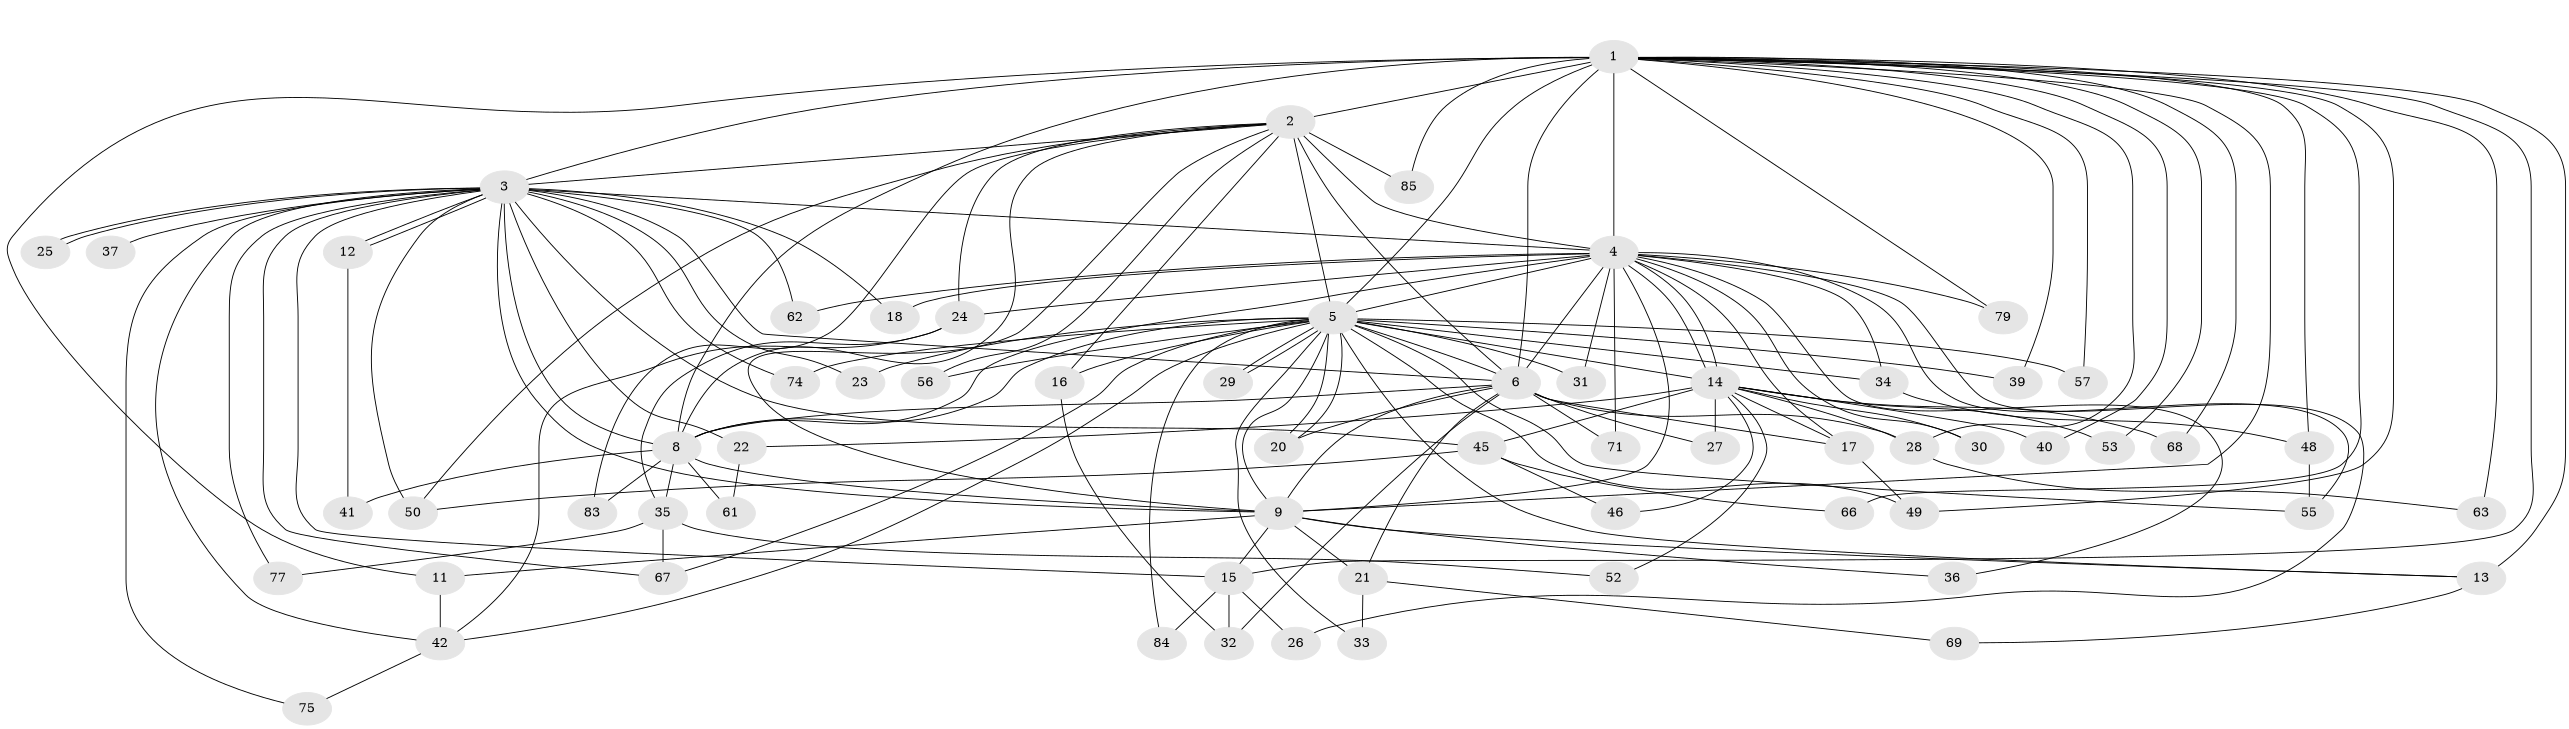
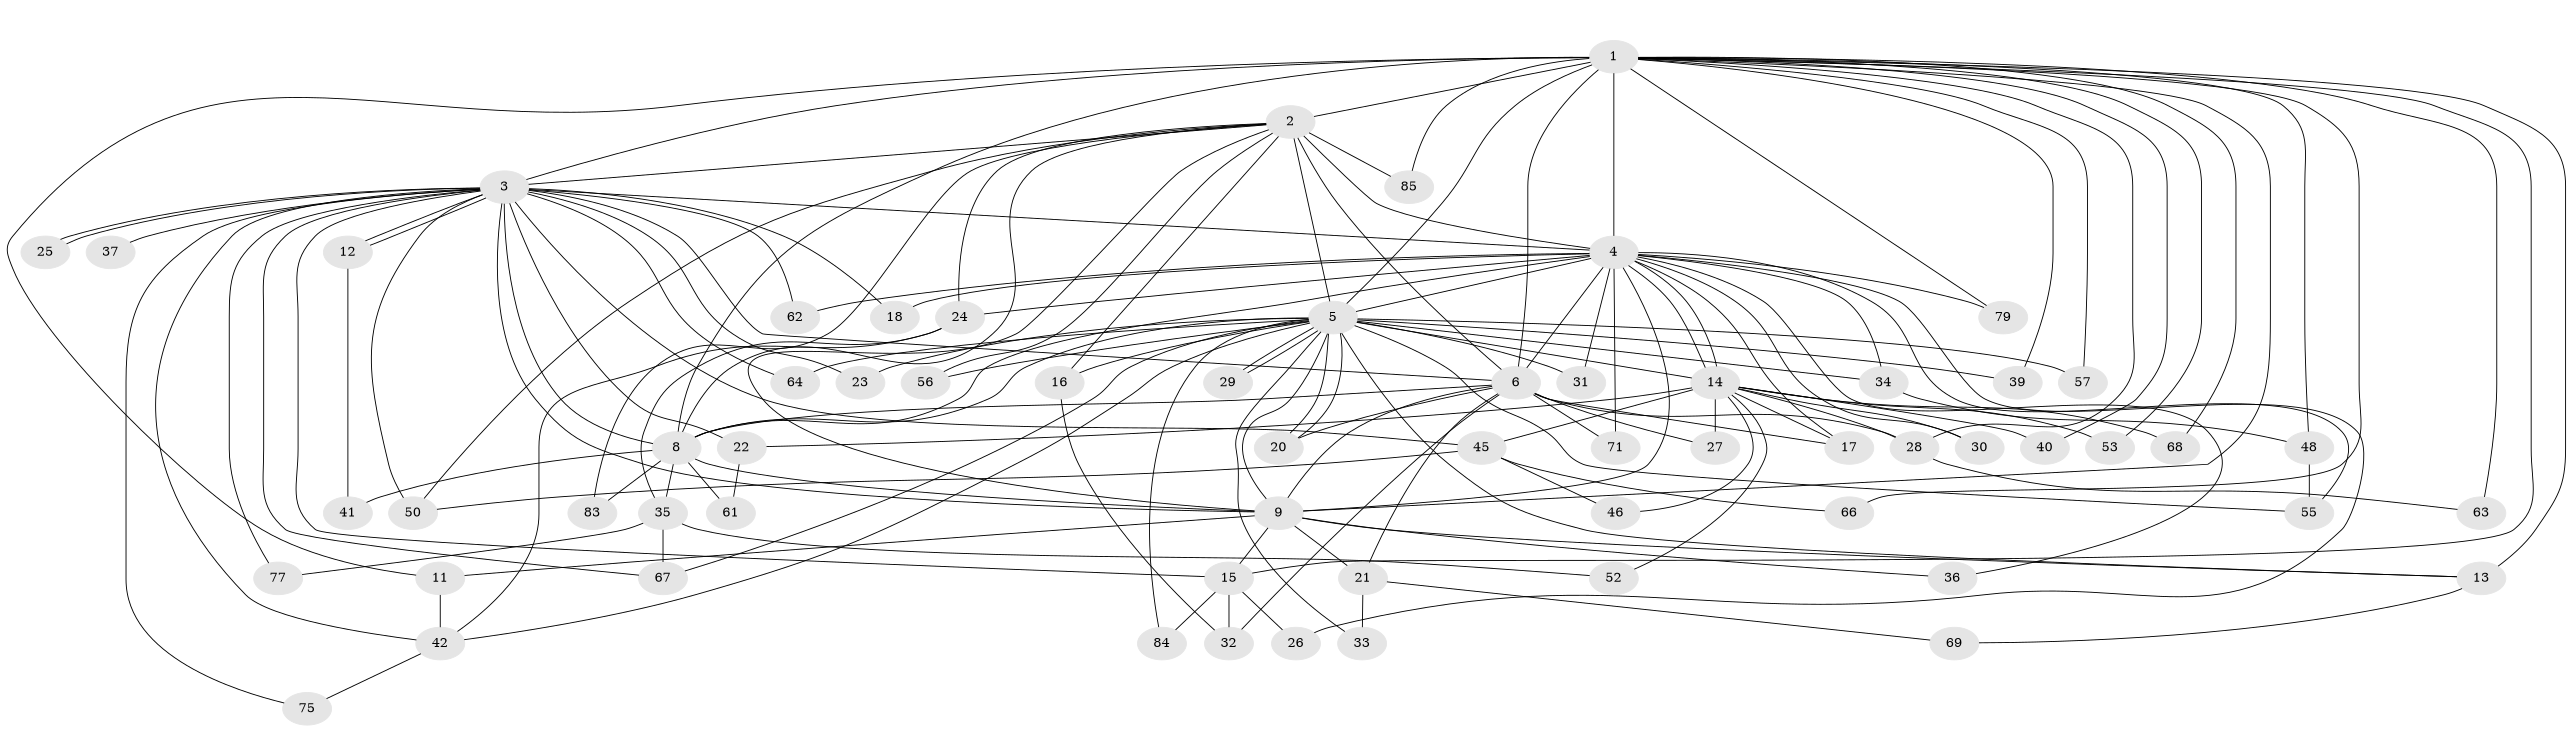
(1426, 348) -> none
(795, 383) -> (795, 383)
(1915, 513) -> none
